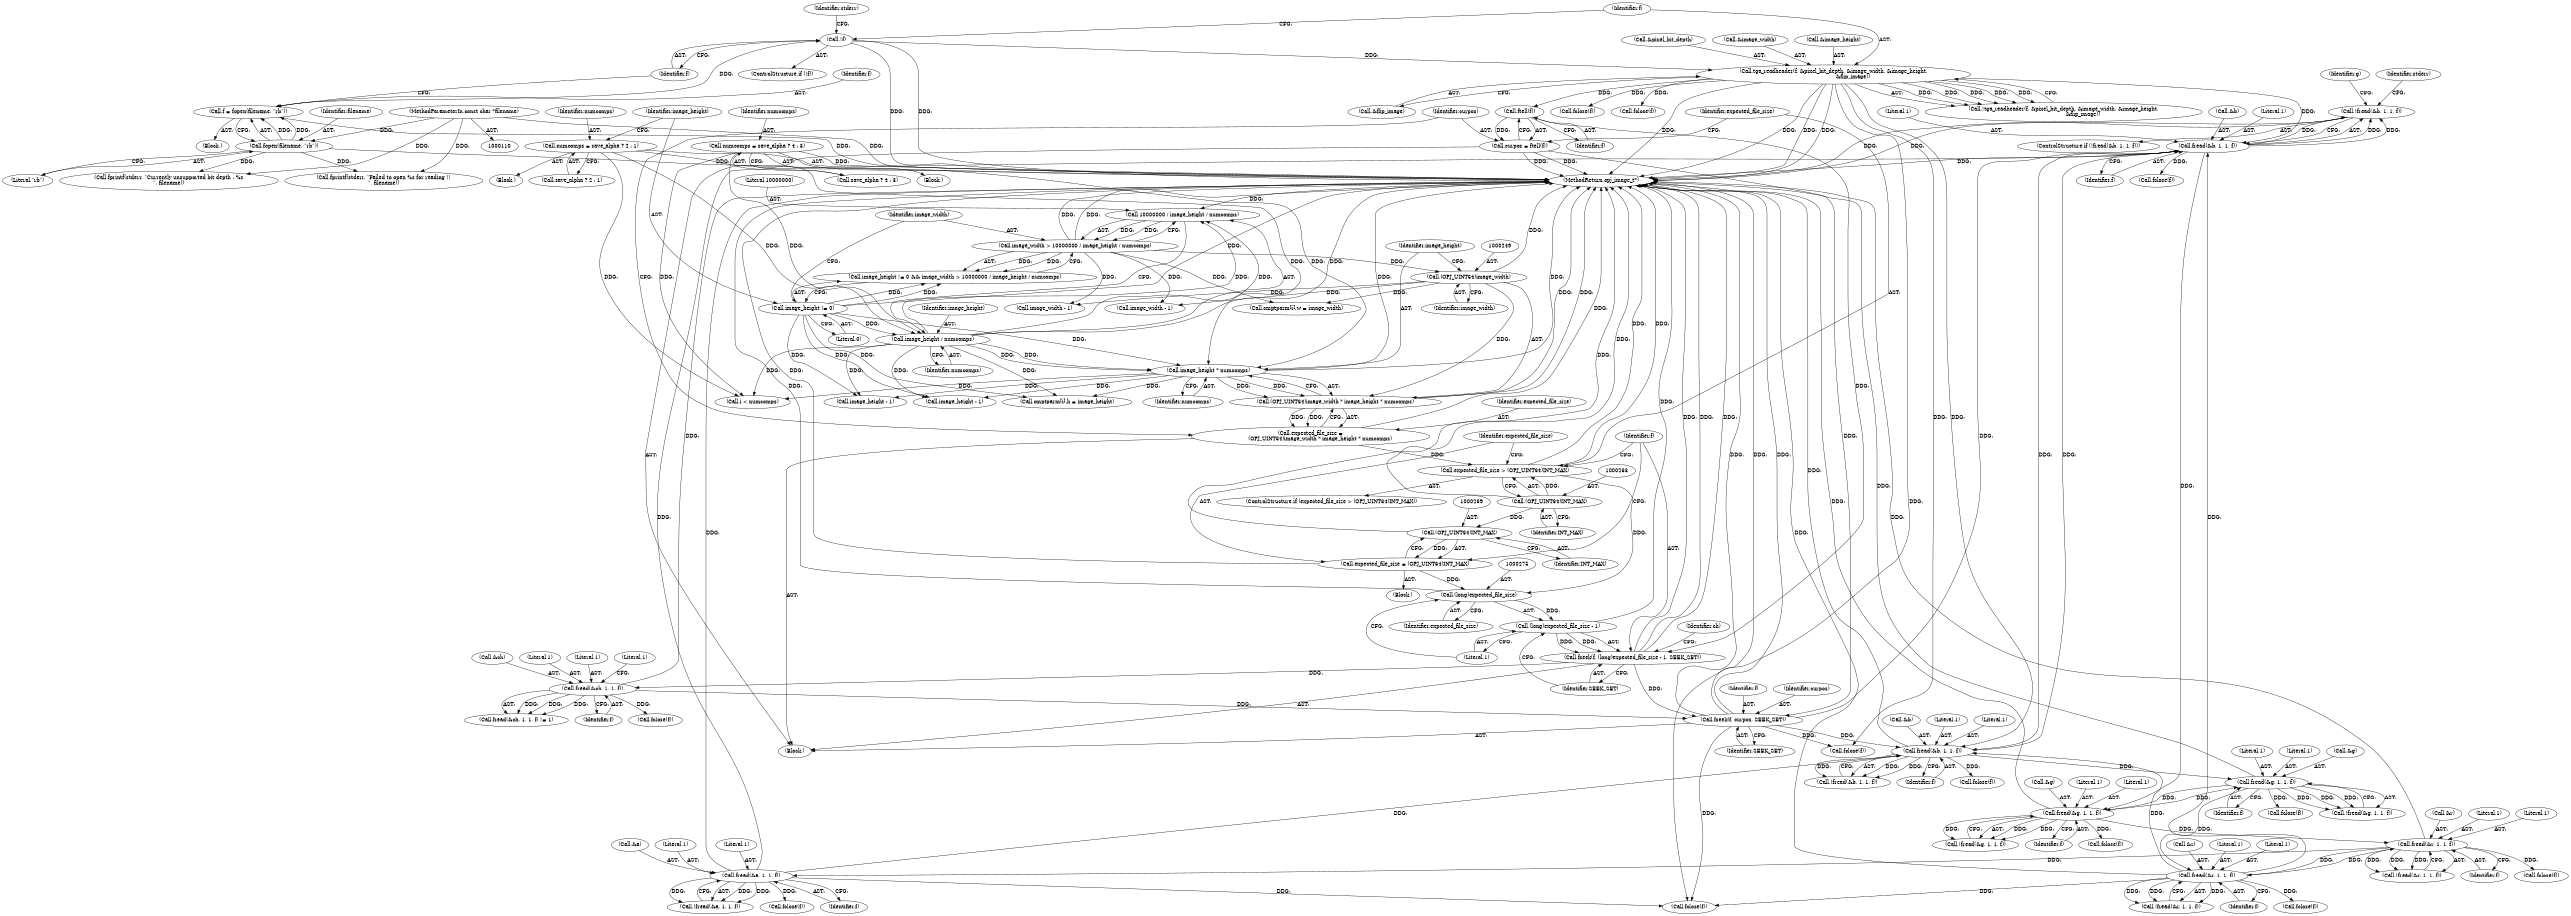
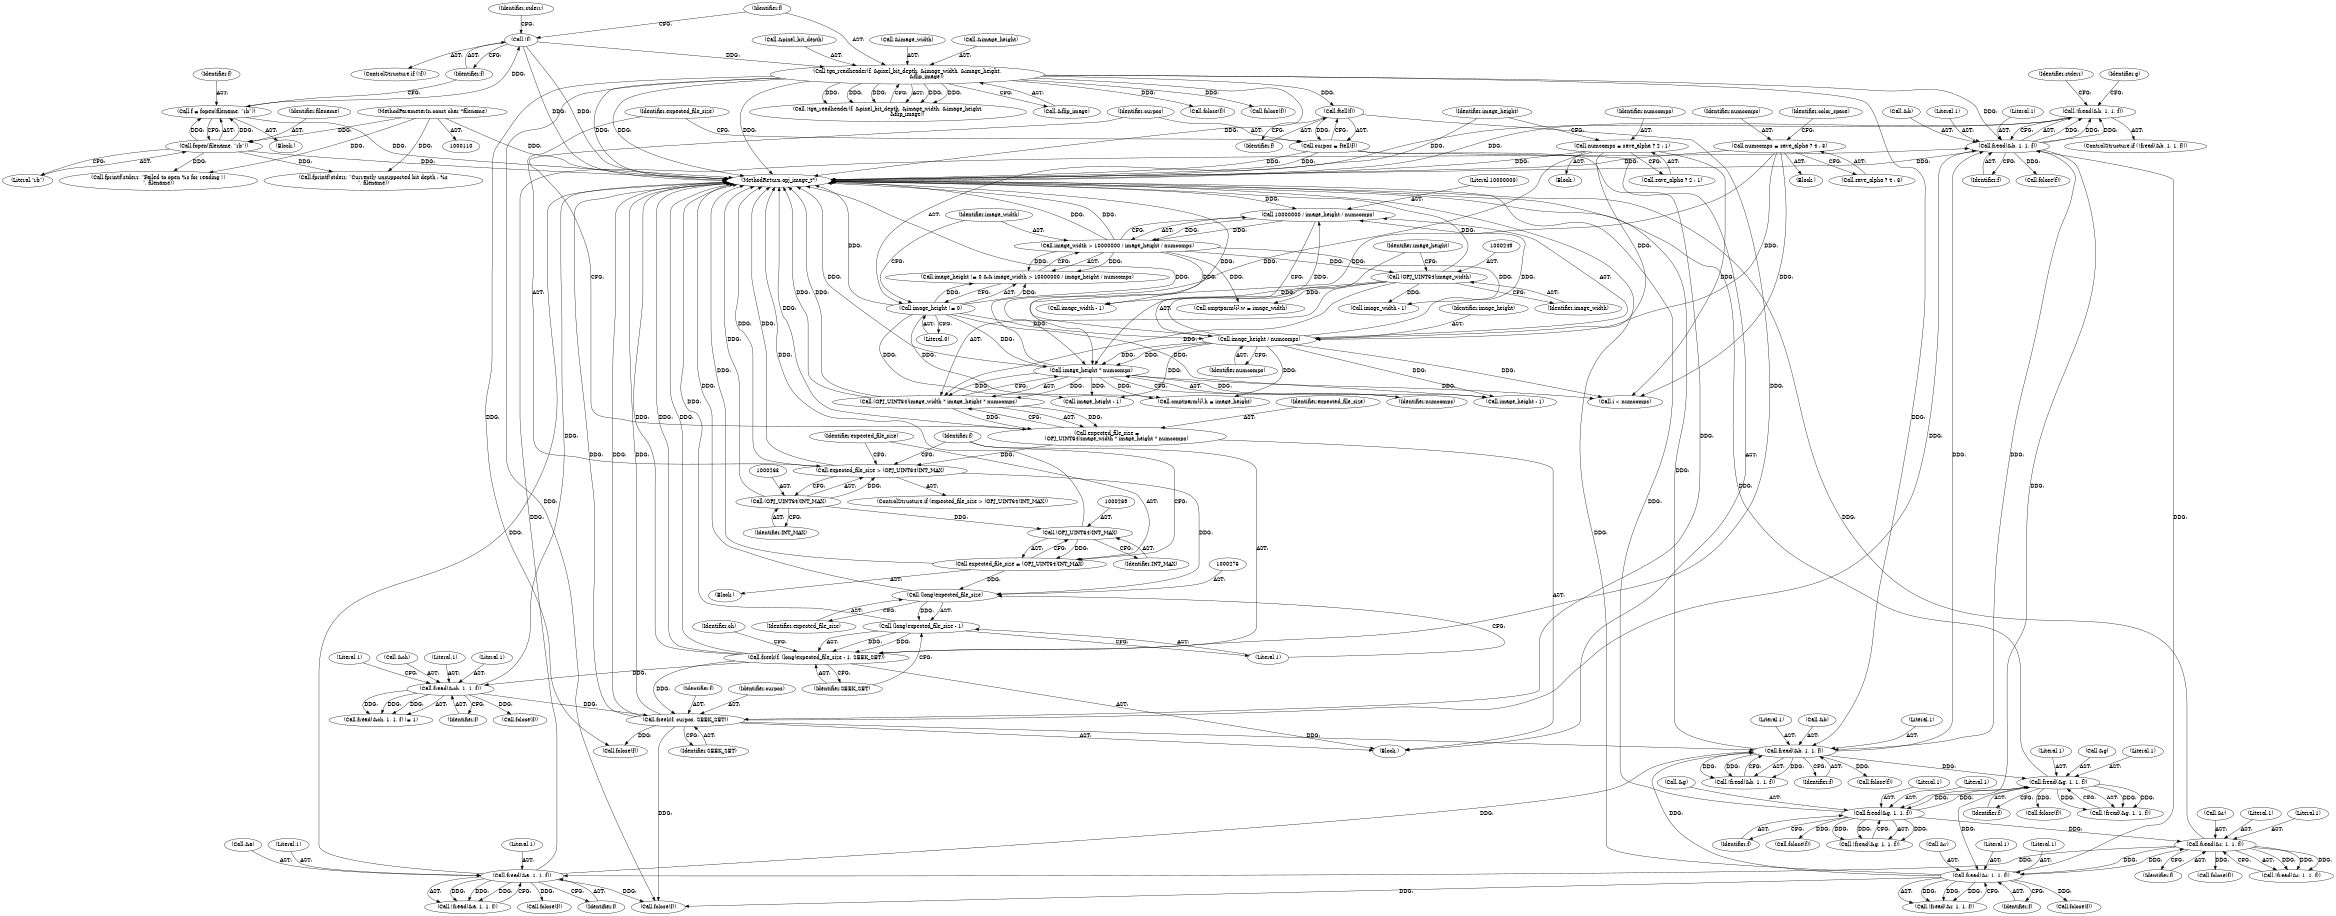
none -> (1821, 112)
(819, 162) -> (1523, 162)
(1517, 564) -> (1228, 564)
